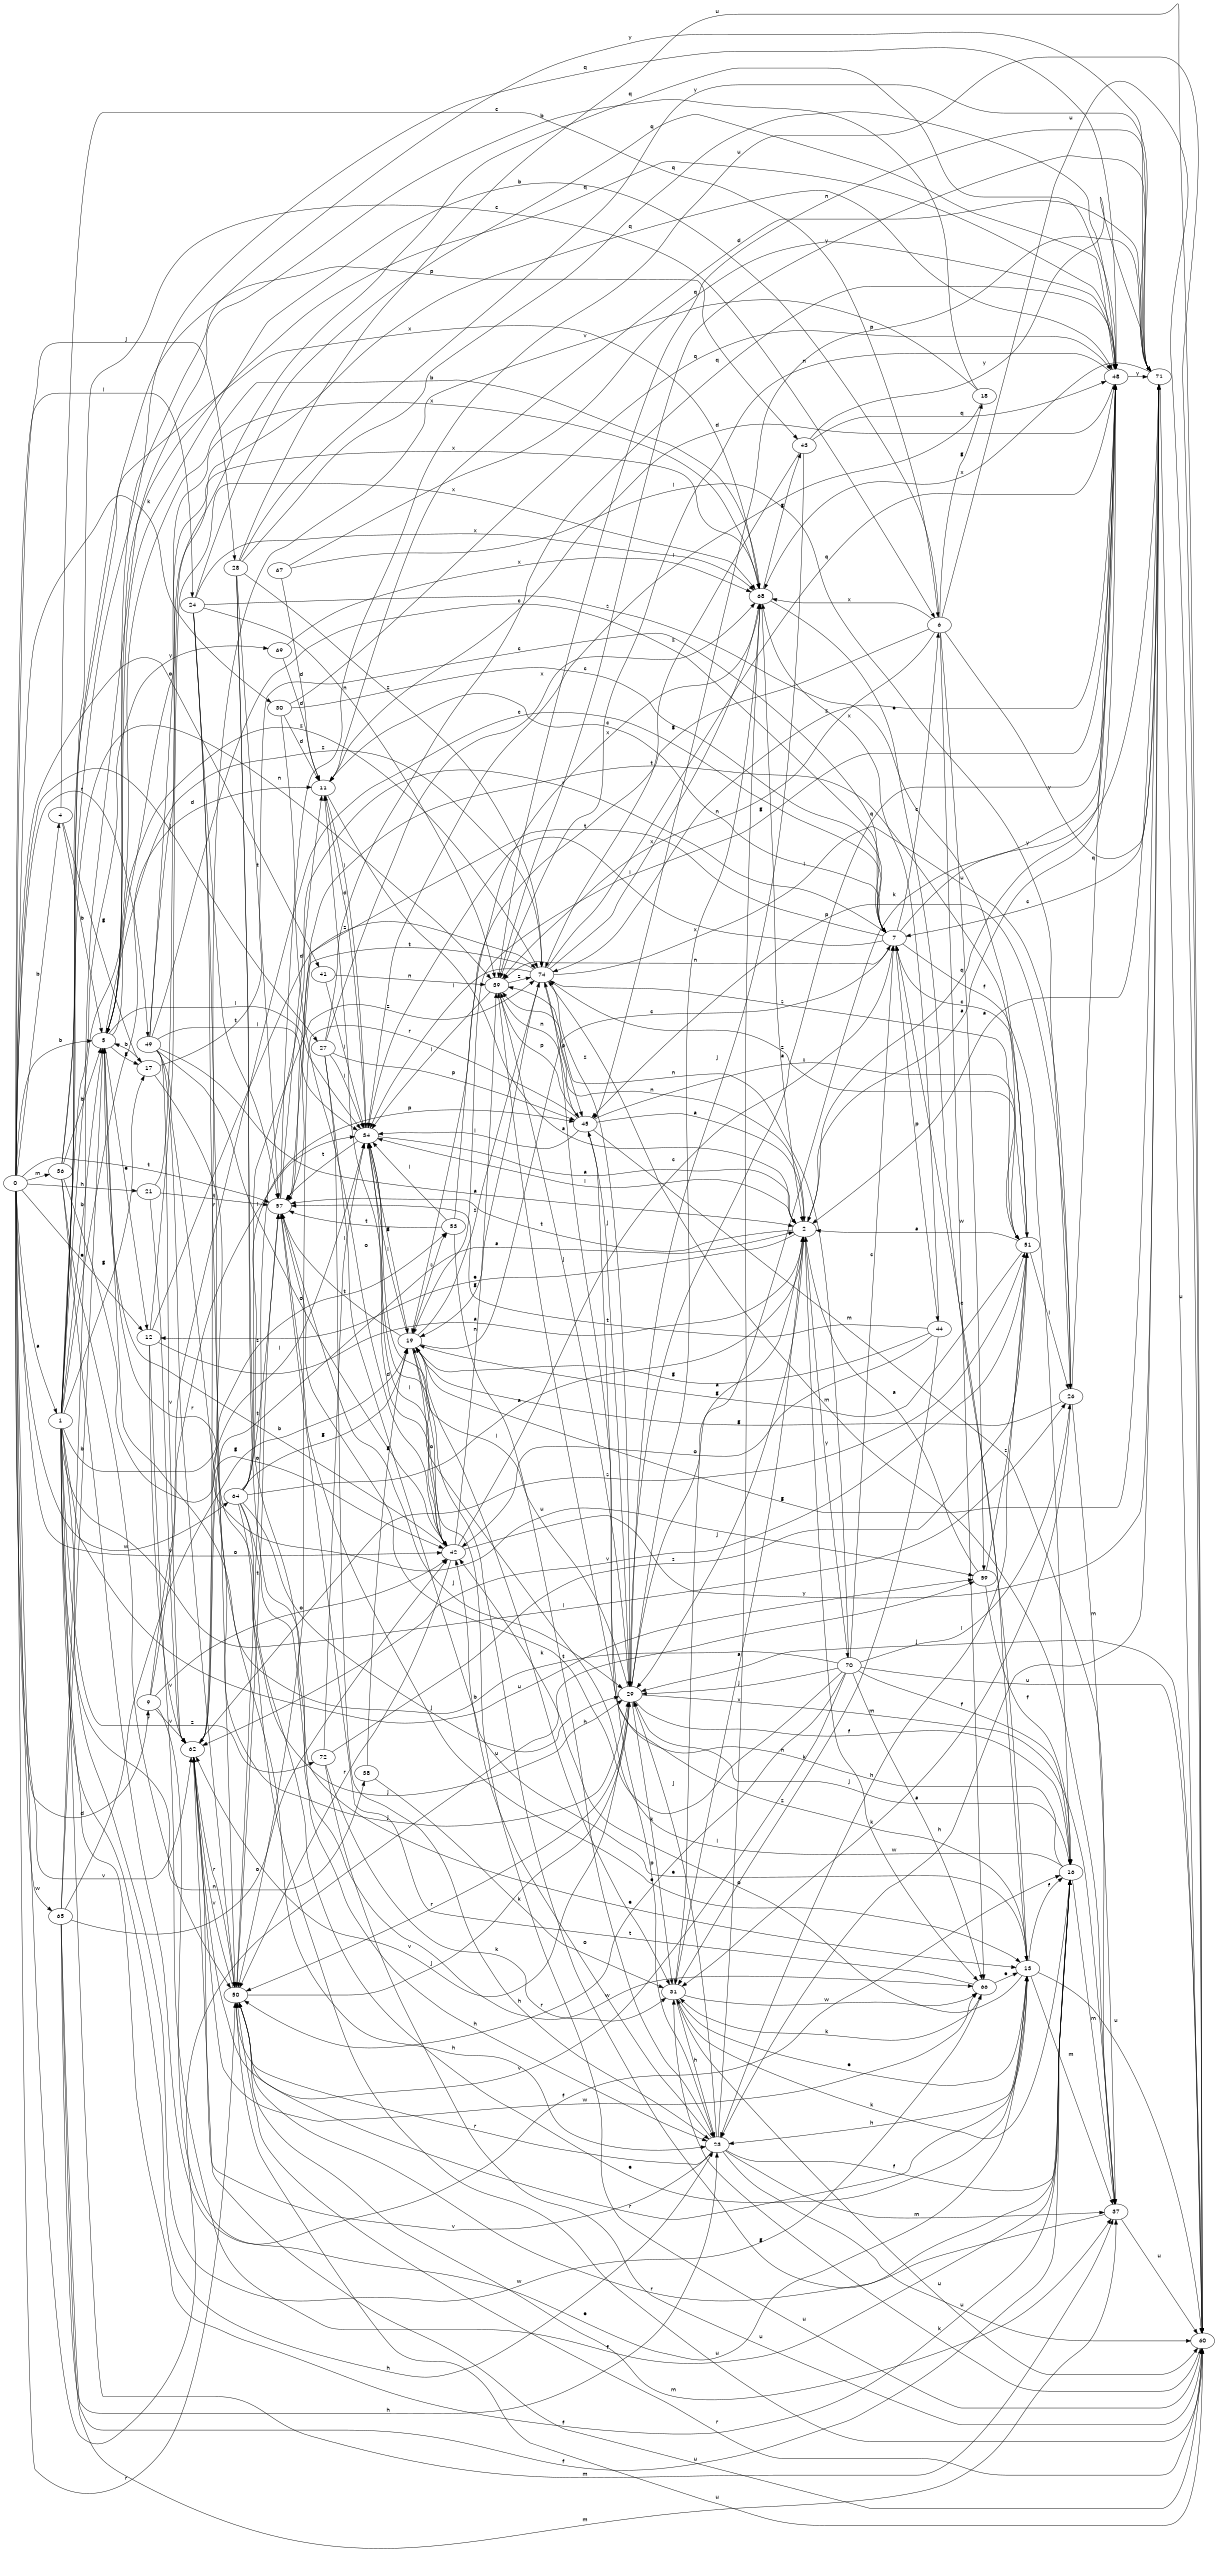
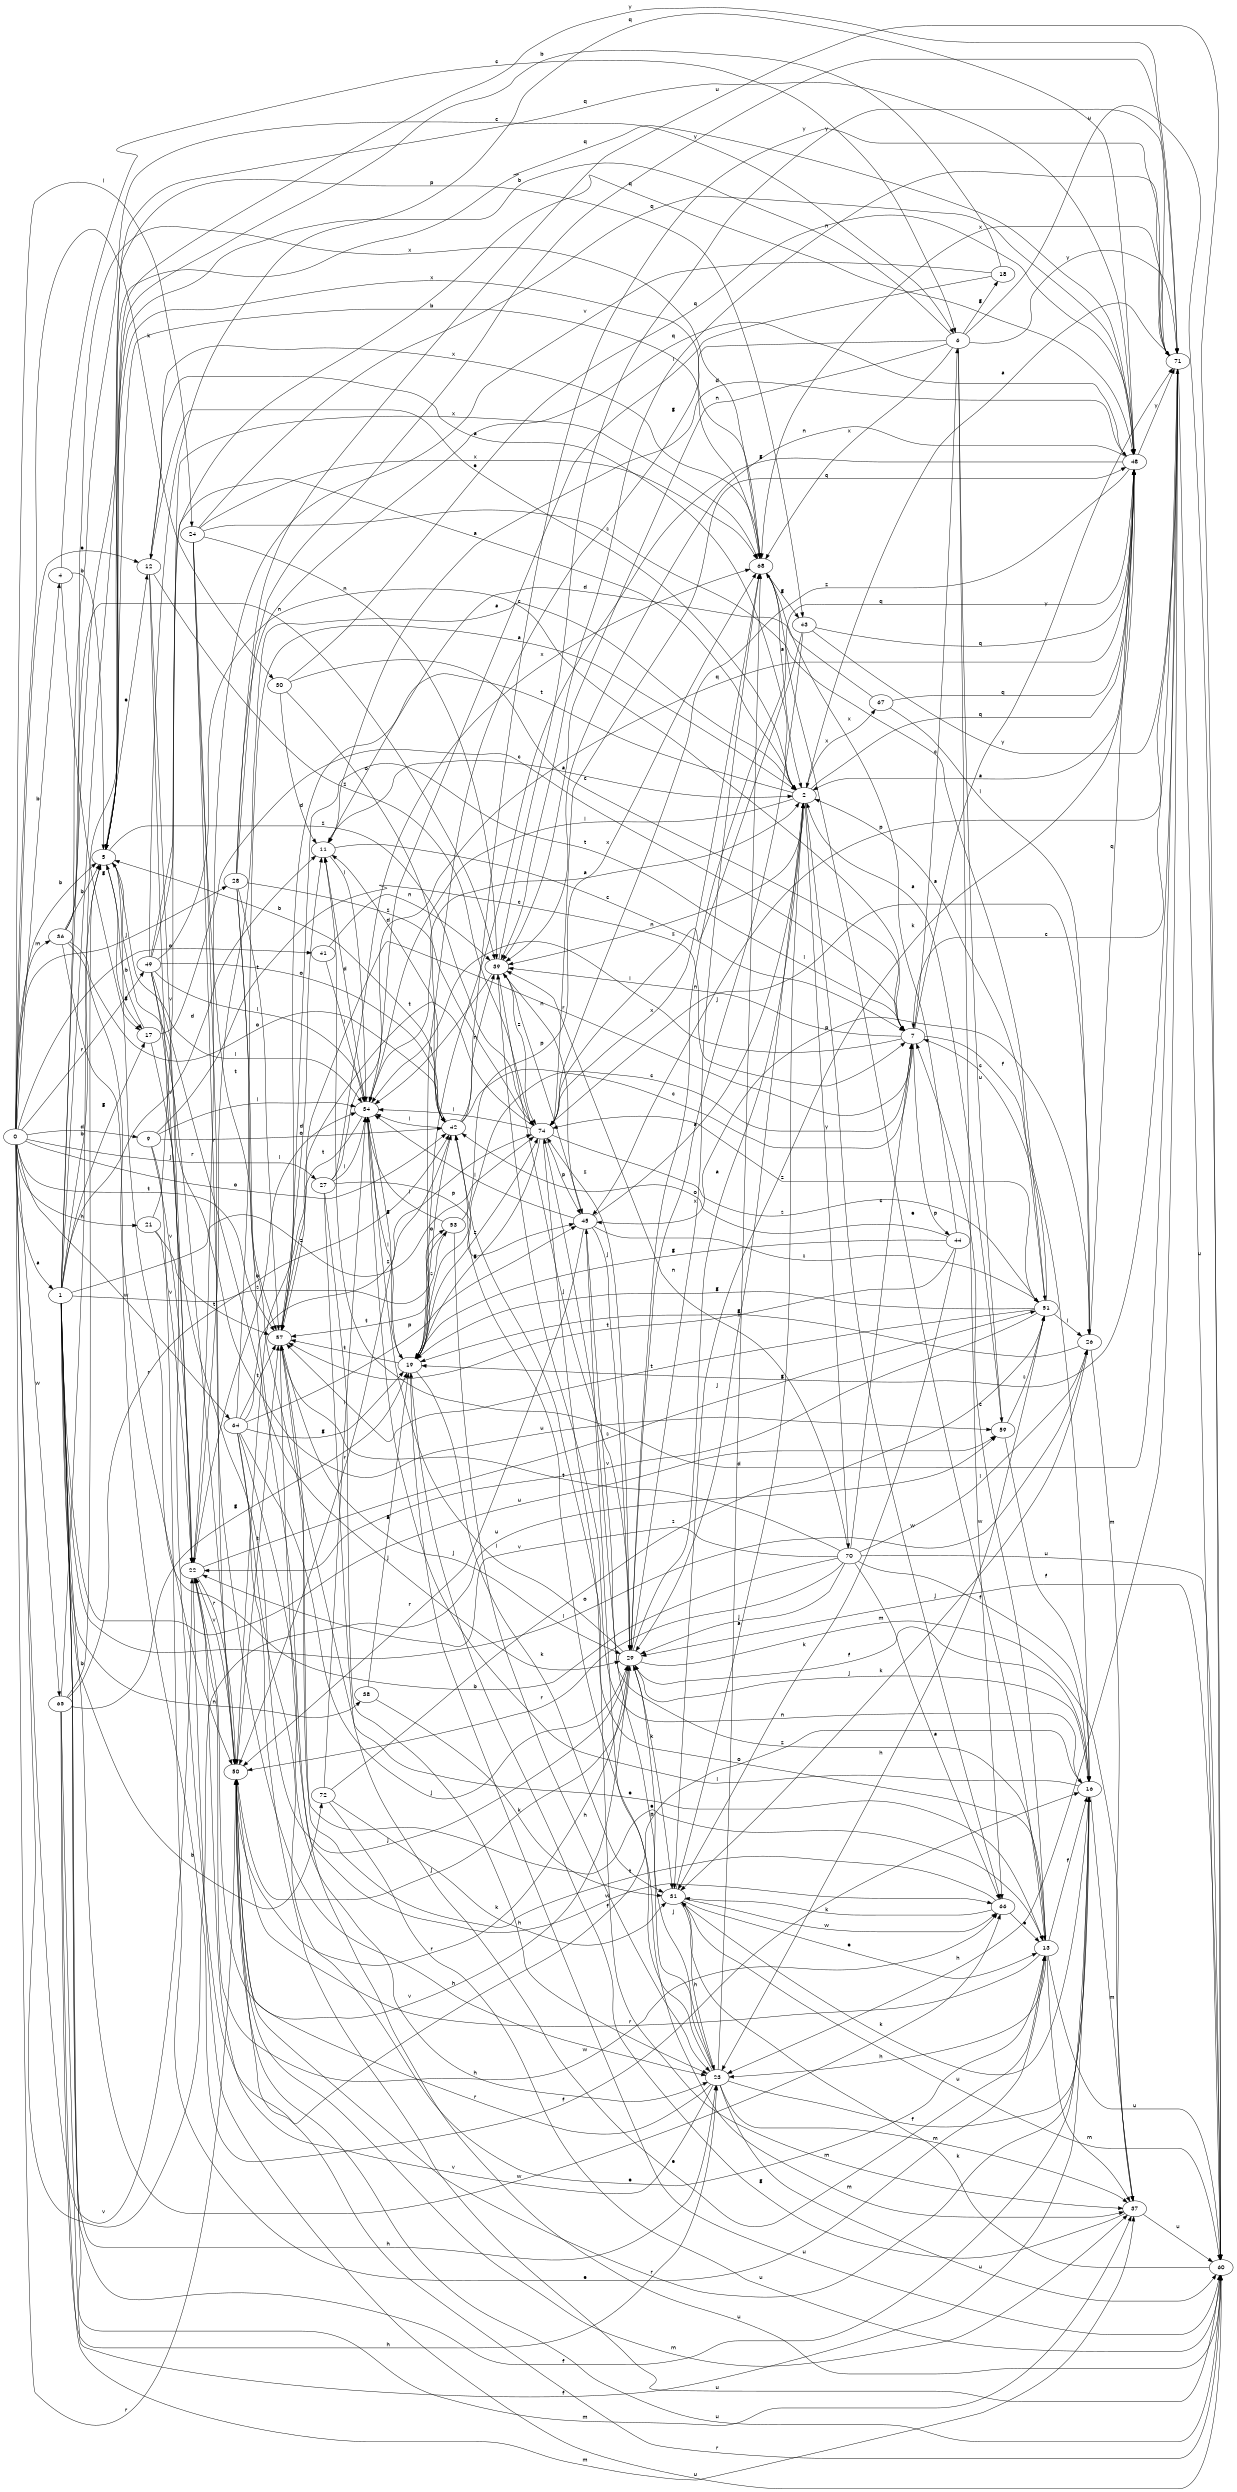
(280, 651) -> none
none -> (831, 743)
(193, 1722) -> (193, 1855)
(193, 1749) -> (193, 1571)
